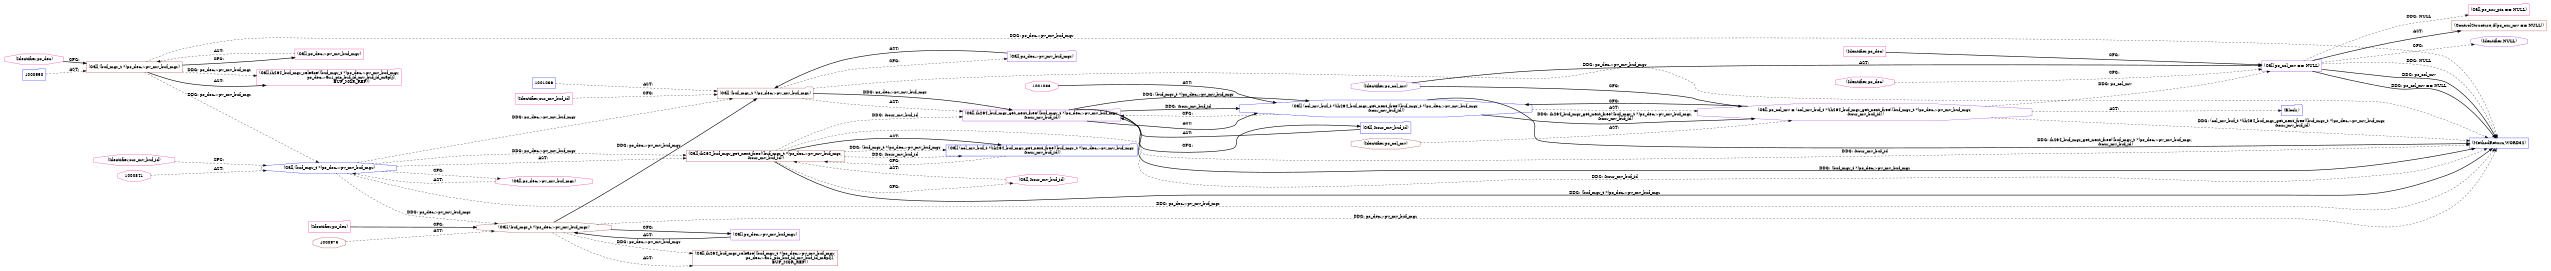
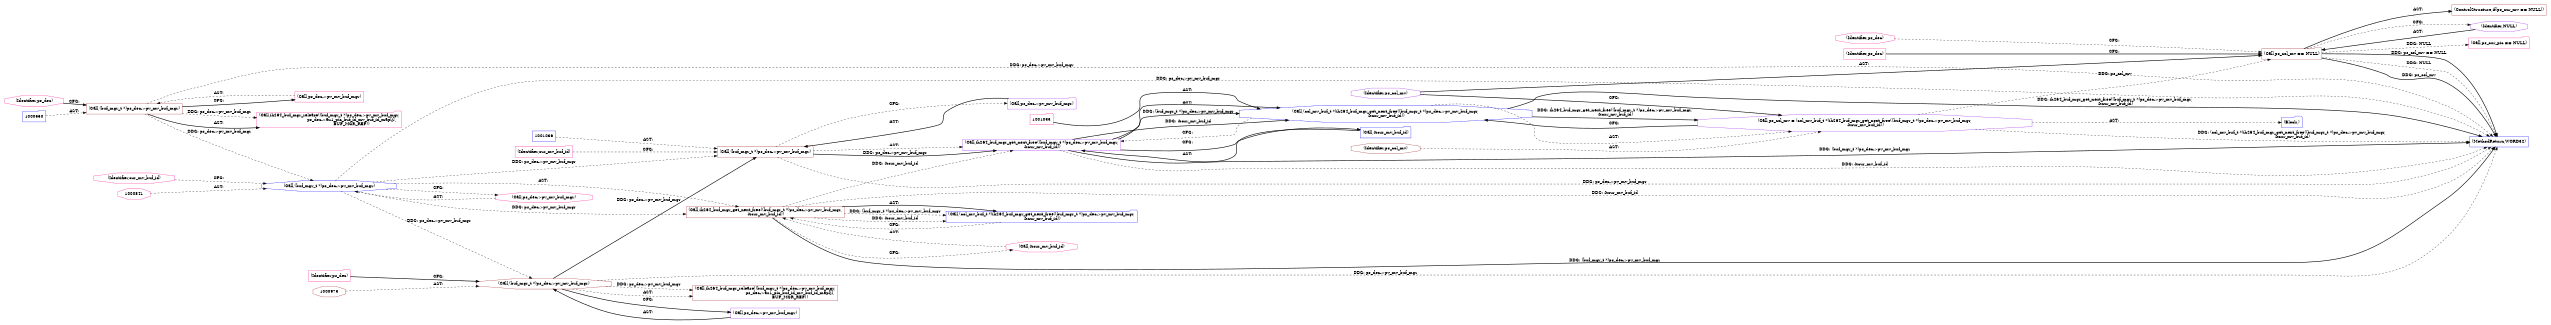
none -> (2400, 39)
(2292, 66) -> (2292, 54)
(1042, 86) -> (1042, 120)
